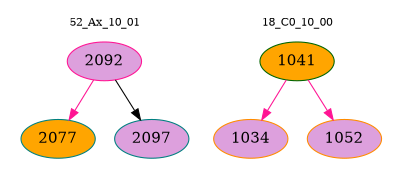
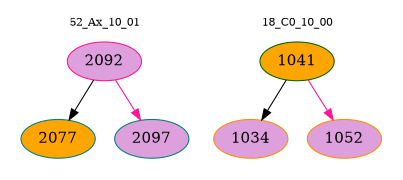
(84, 95) -> (84, 95)
(125, 95) -> (125, 95)
(277, 95) -> (277, 95)
